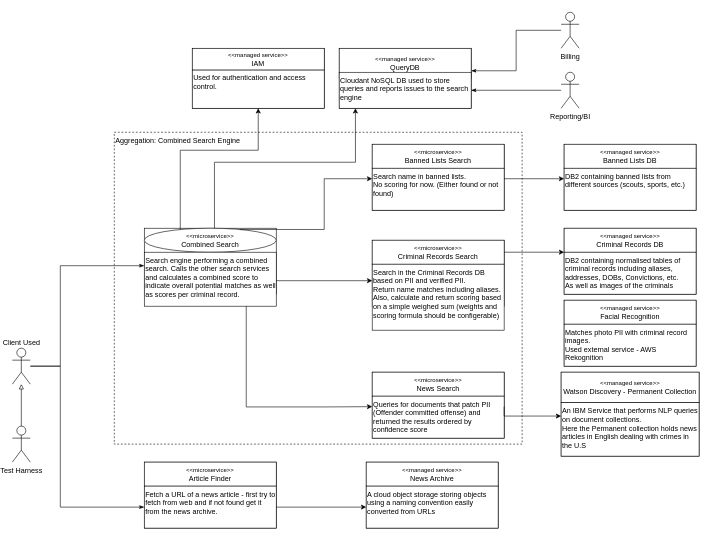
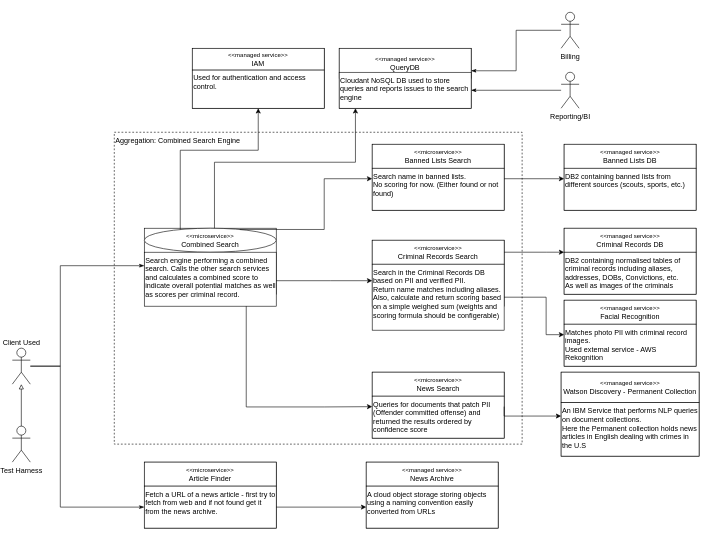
none -> (545, 297)
